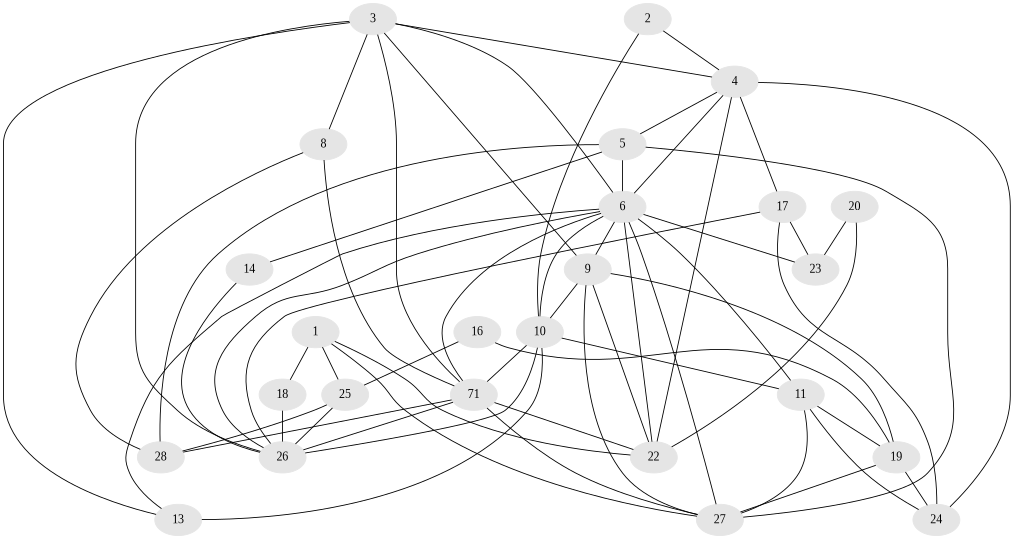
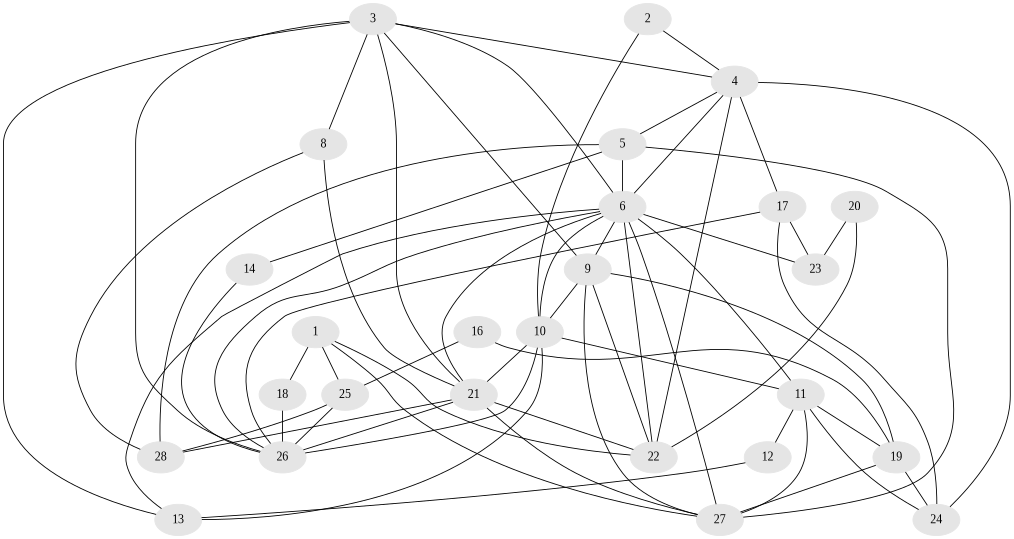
(474, 395) -> (474, 395)
none -> (768, 457)
